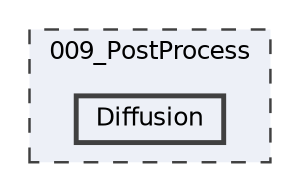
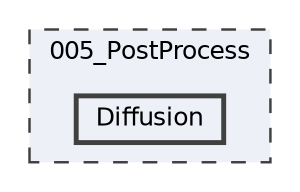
(150, 53) -> (150, 53)
